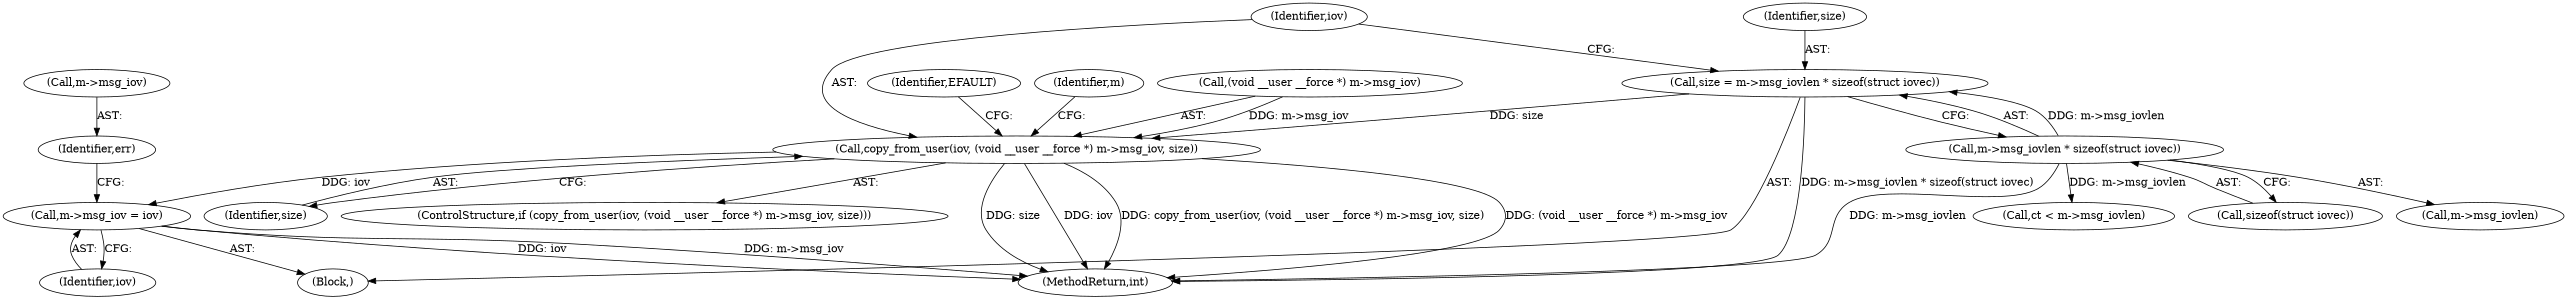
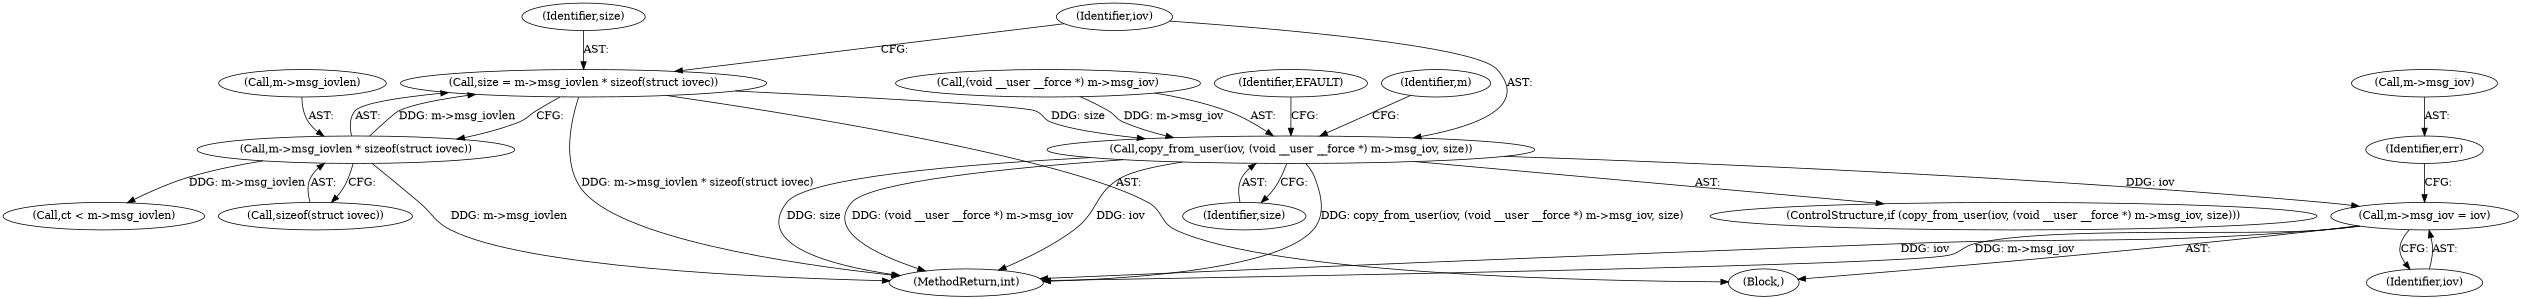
(2298, 177) -> (305, 116)
